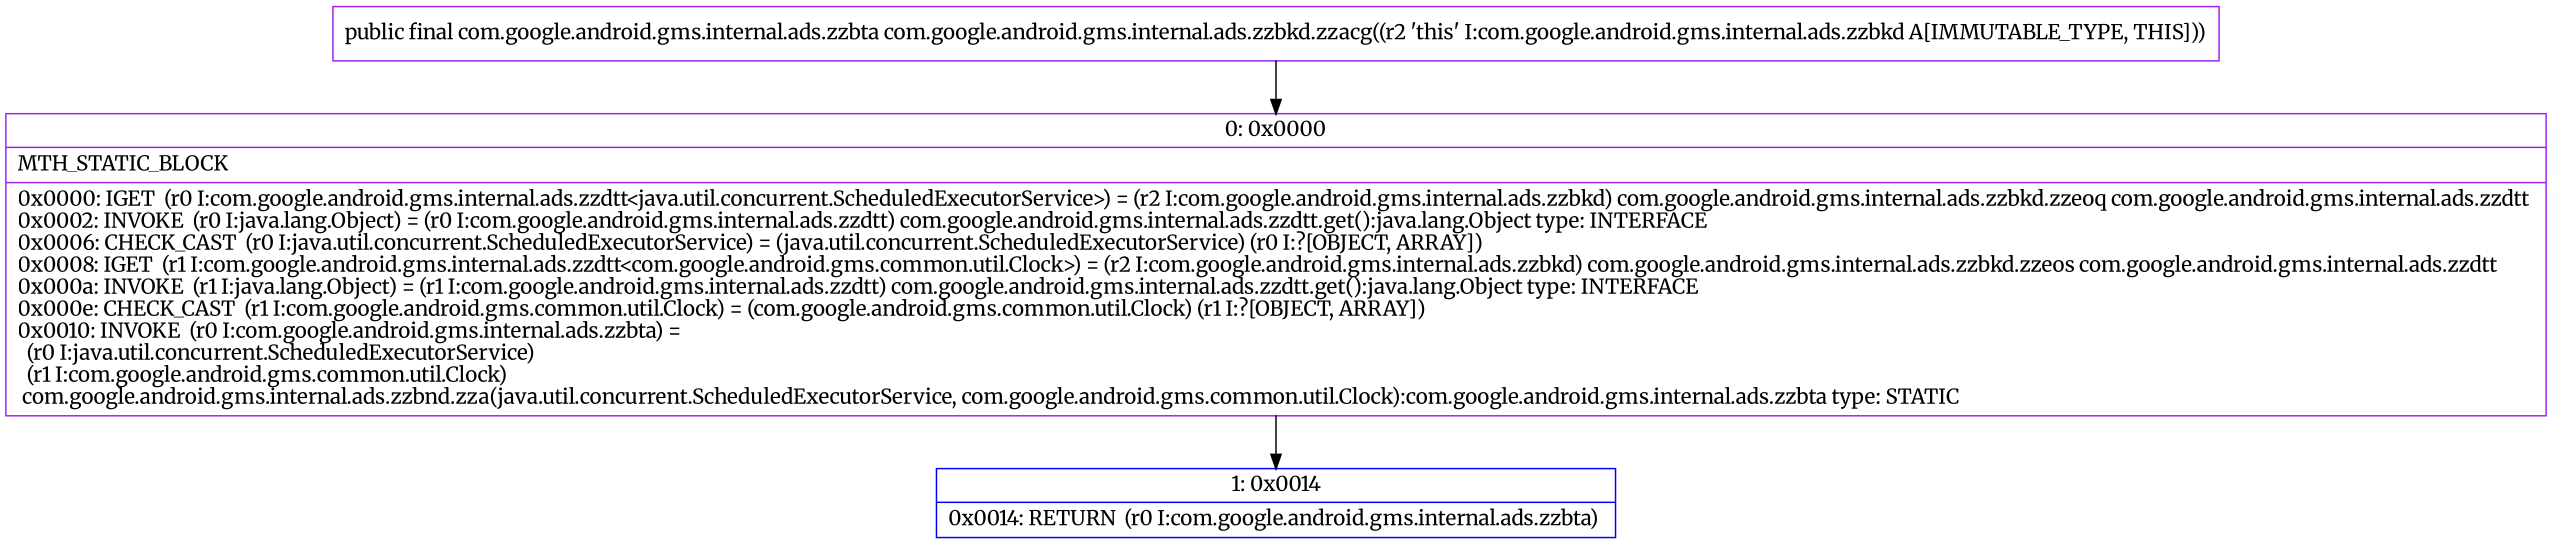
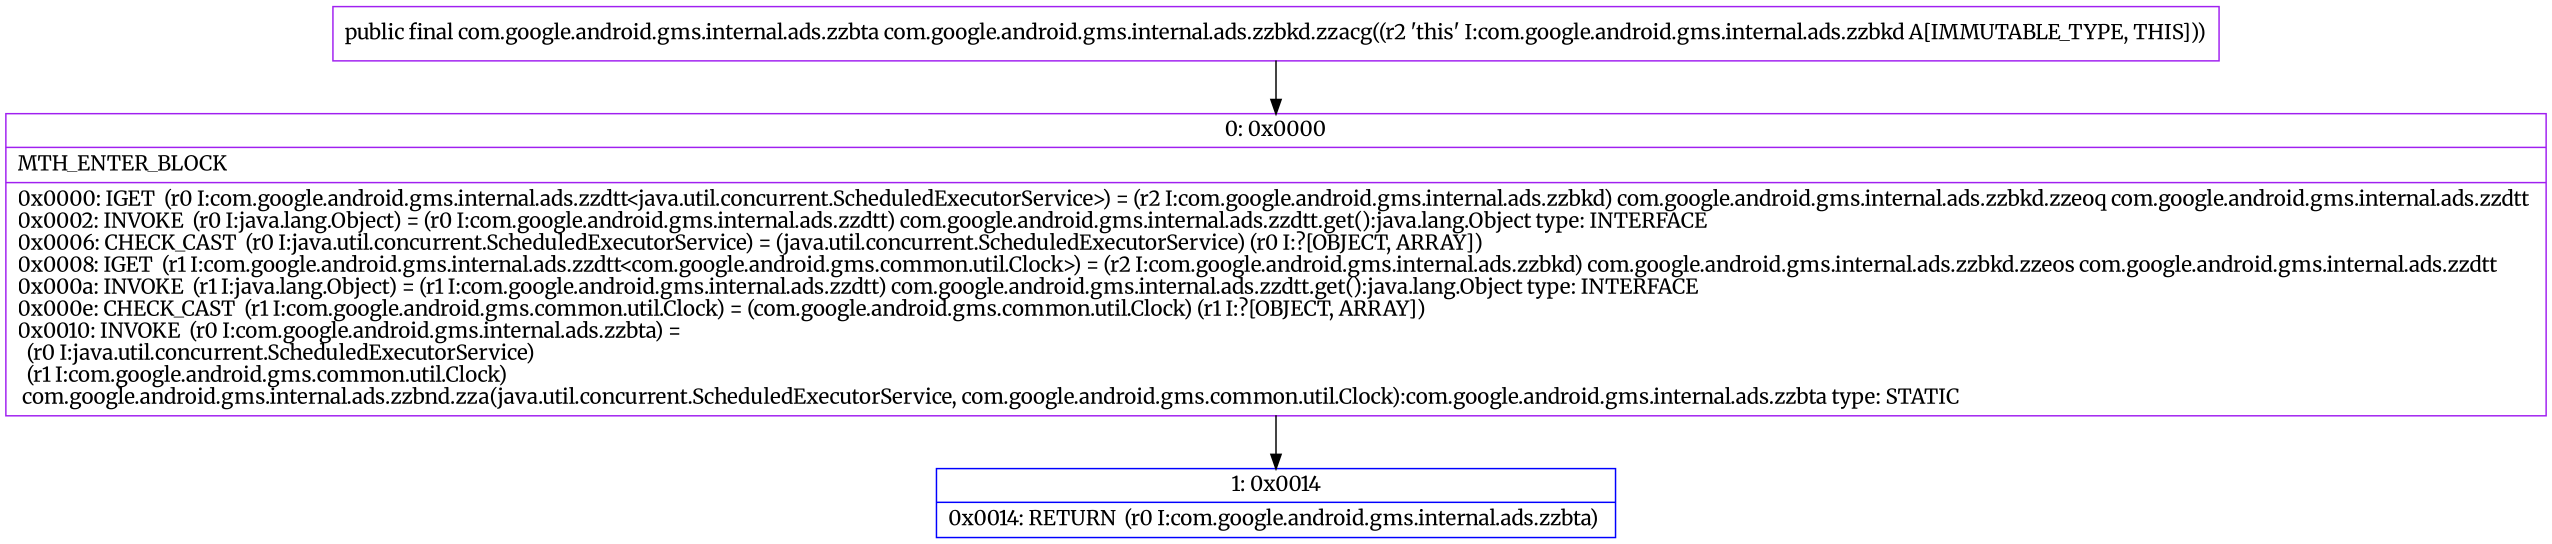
(123, 164) -> (122, 164)
